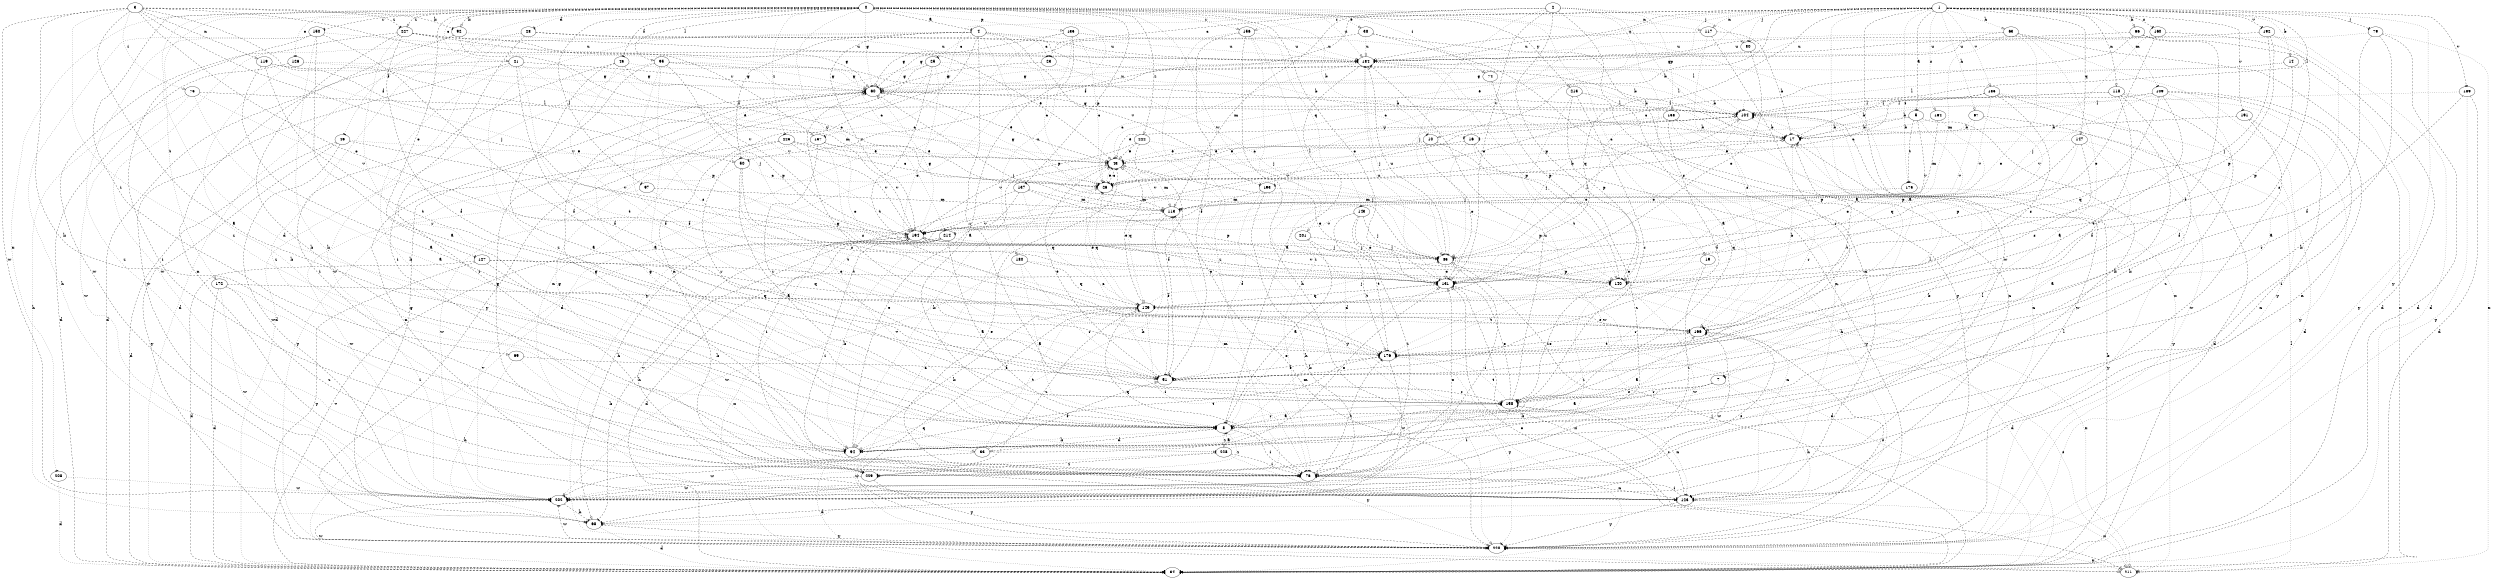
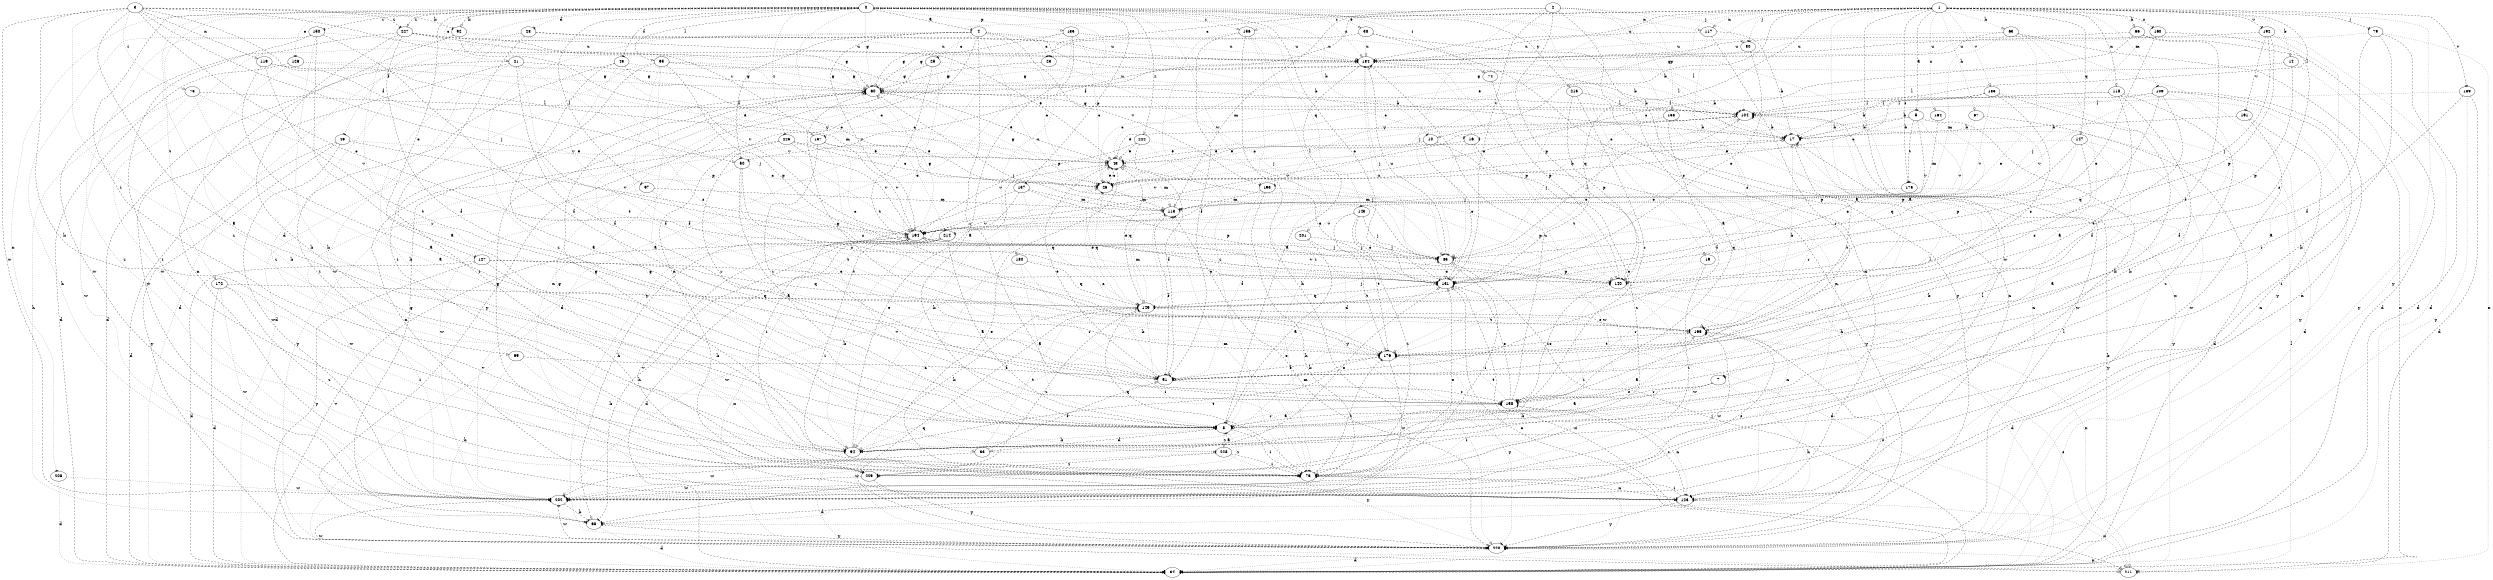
(2142, 17) -> (2255, 73)
(1905, 83) -> (1905, 83)
none -> (1134, 254)
none -> (1336, 560)
